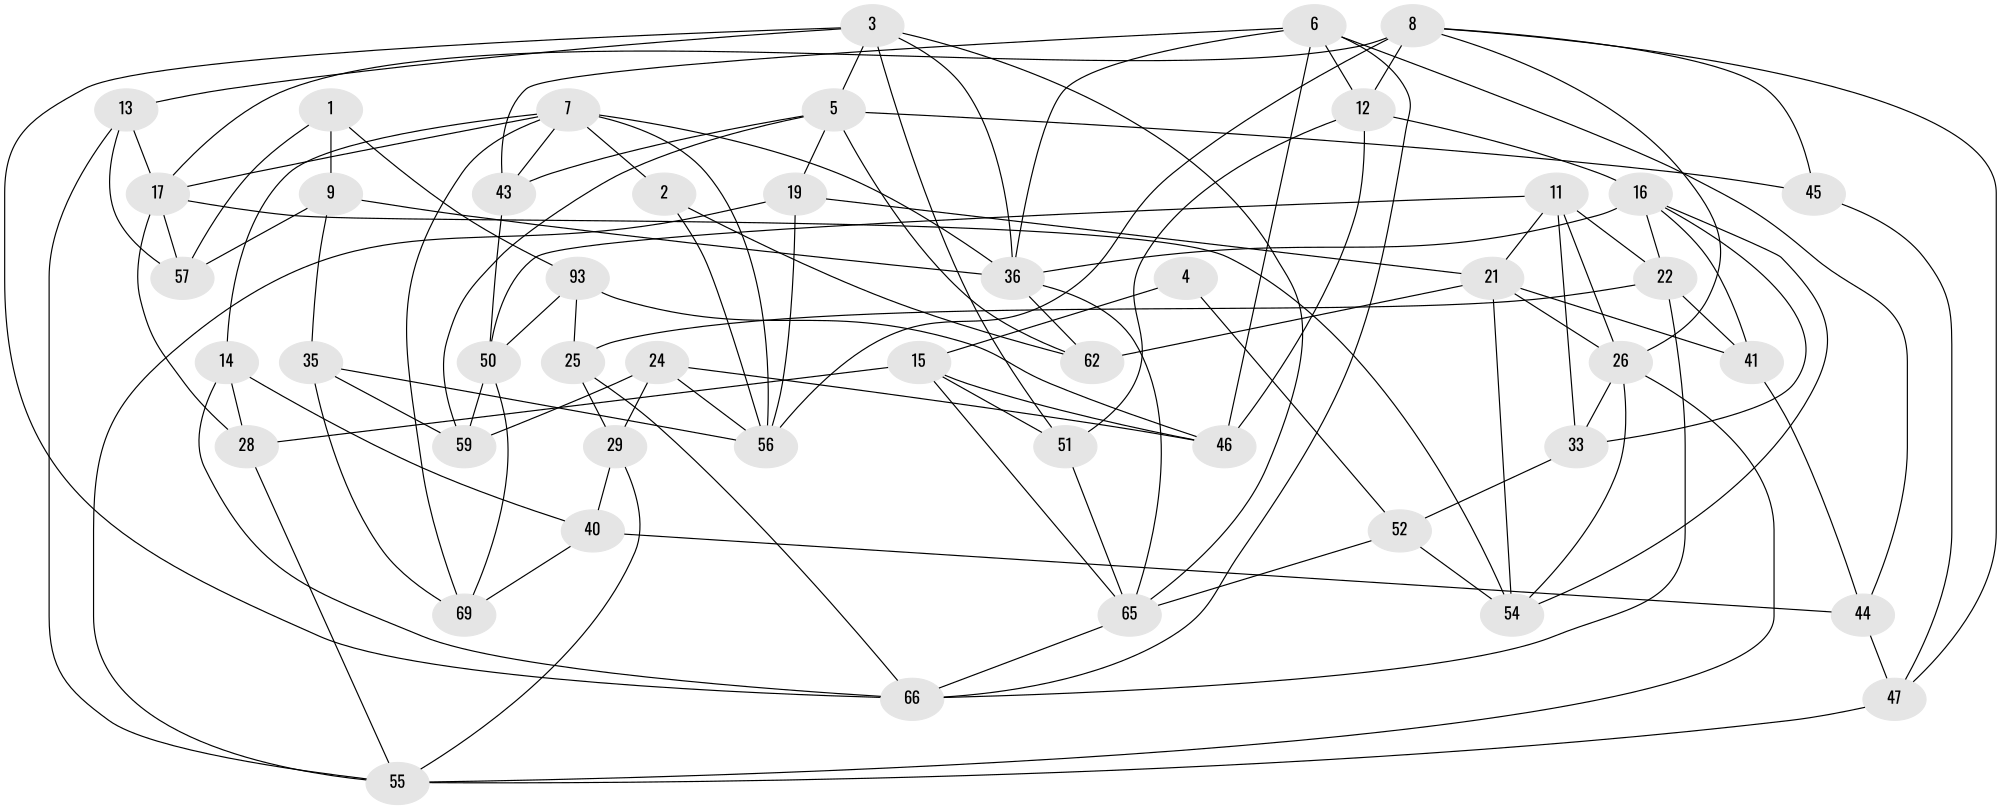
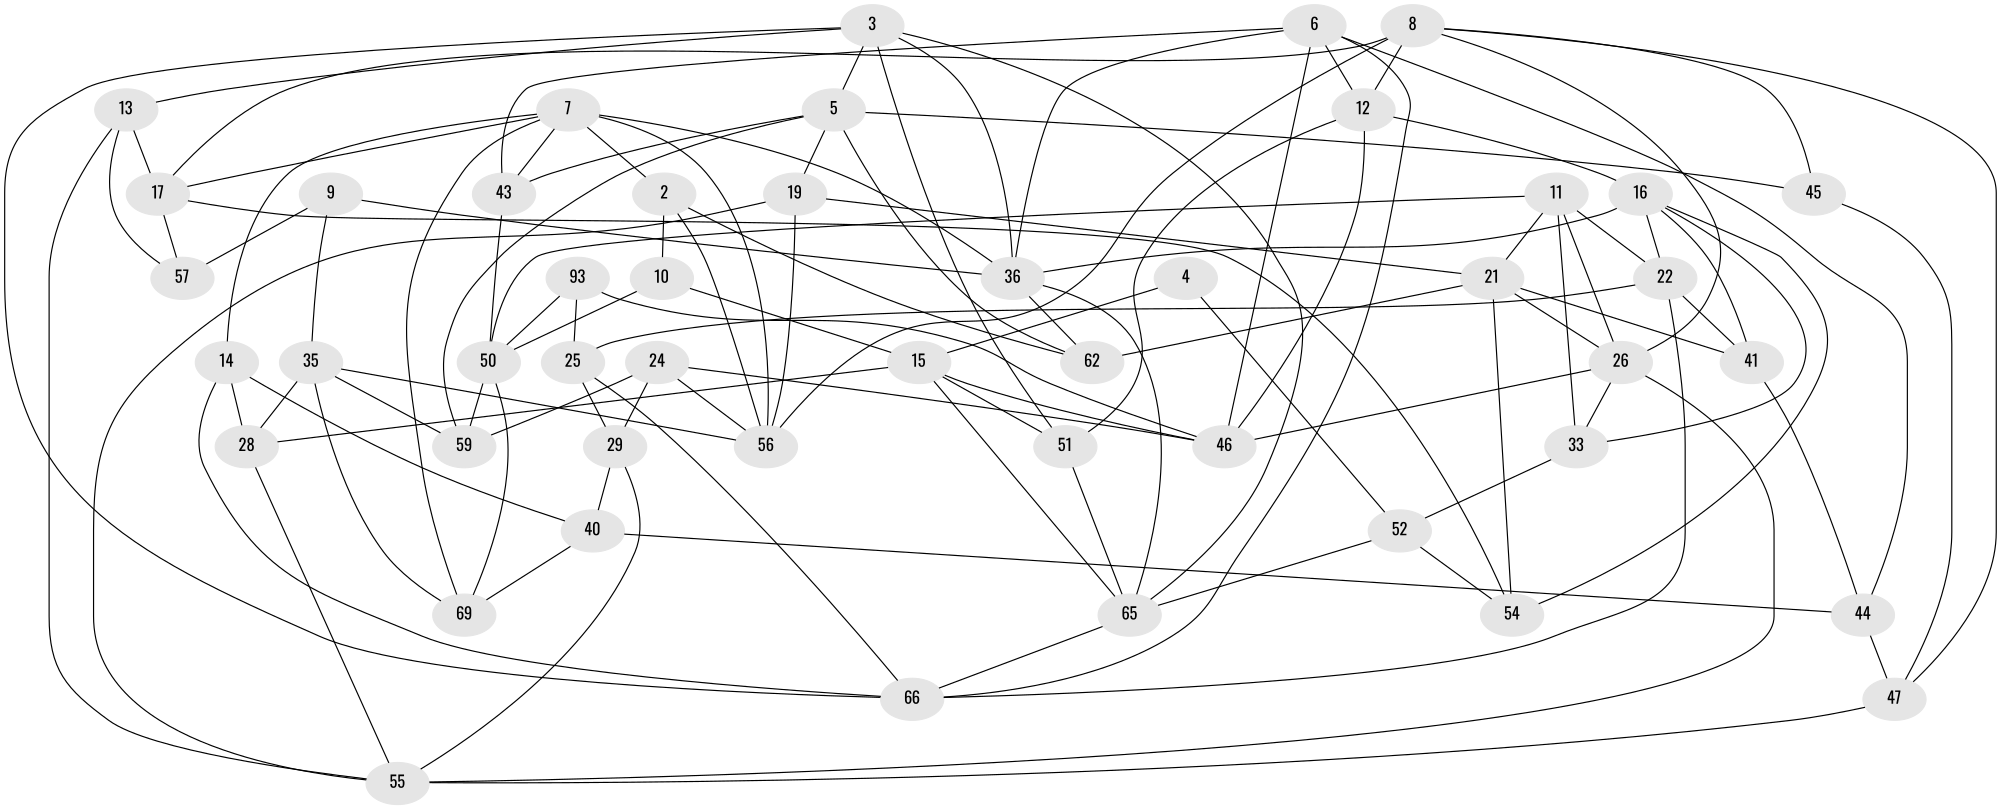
(331, 110) -> none
none -> (662, 278)
(152, 334) -> (279, 405)
(1603, 501) -> (1423, 405)
